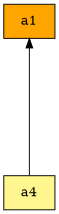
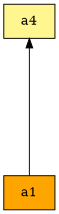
(29, 112) -> (29, 112)
